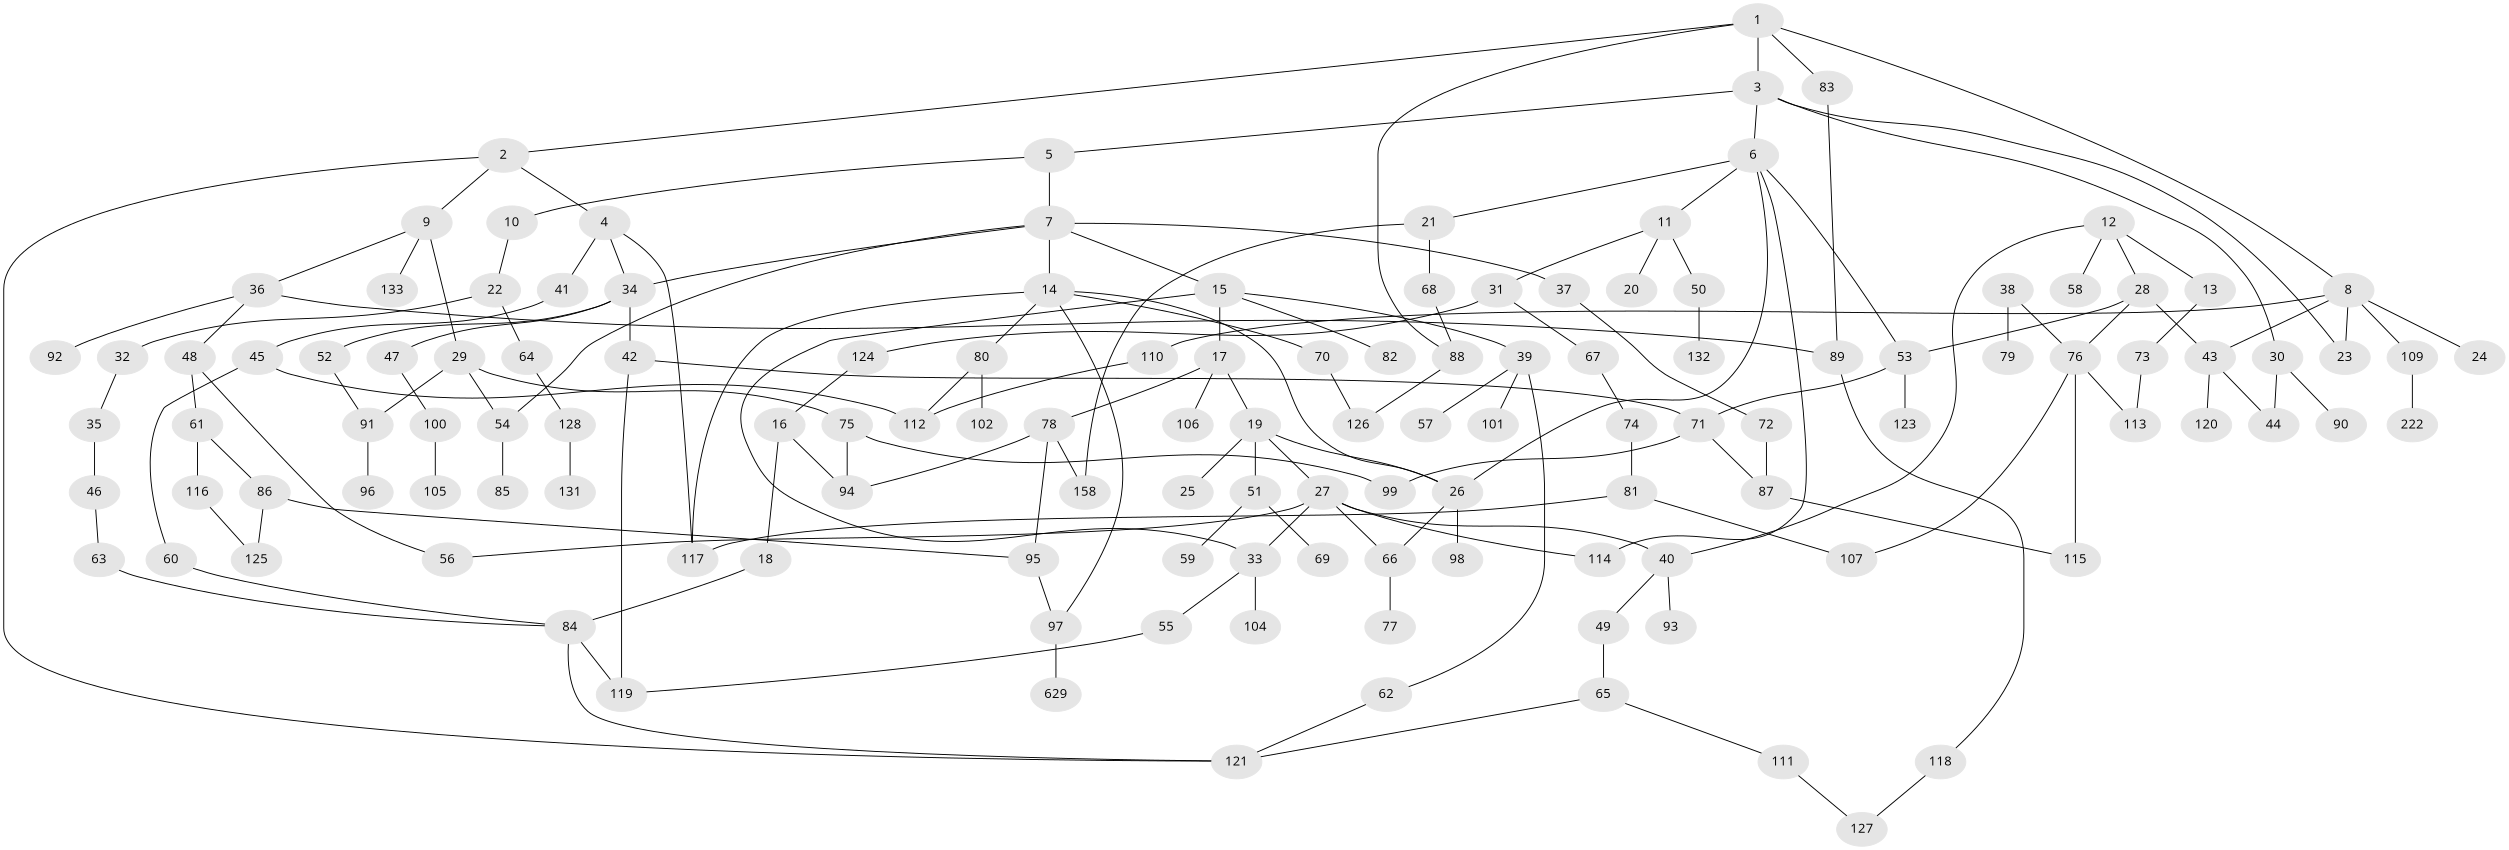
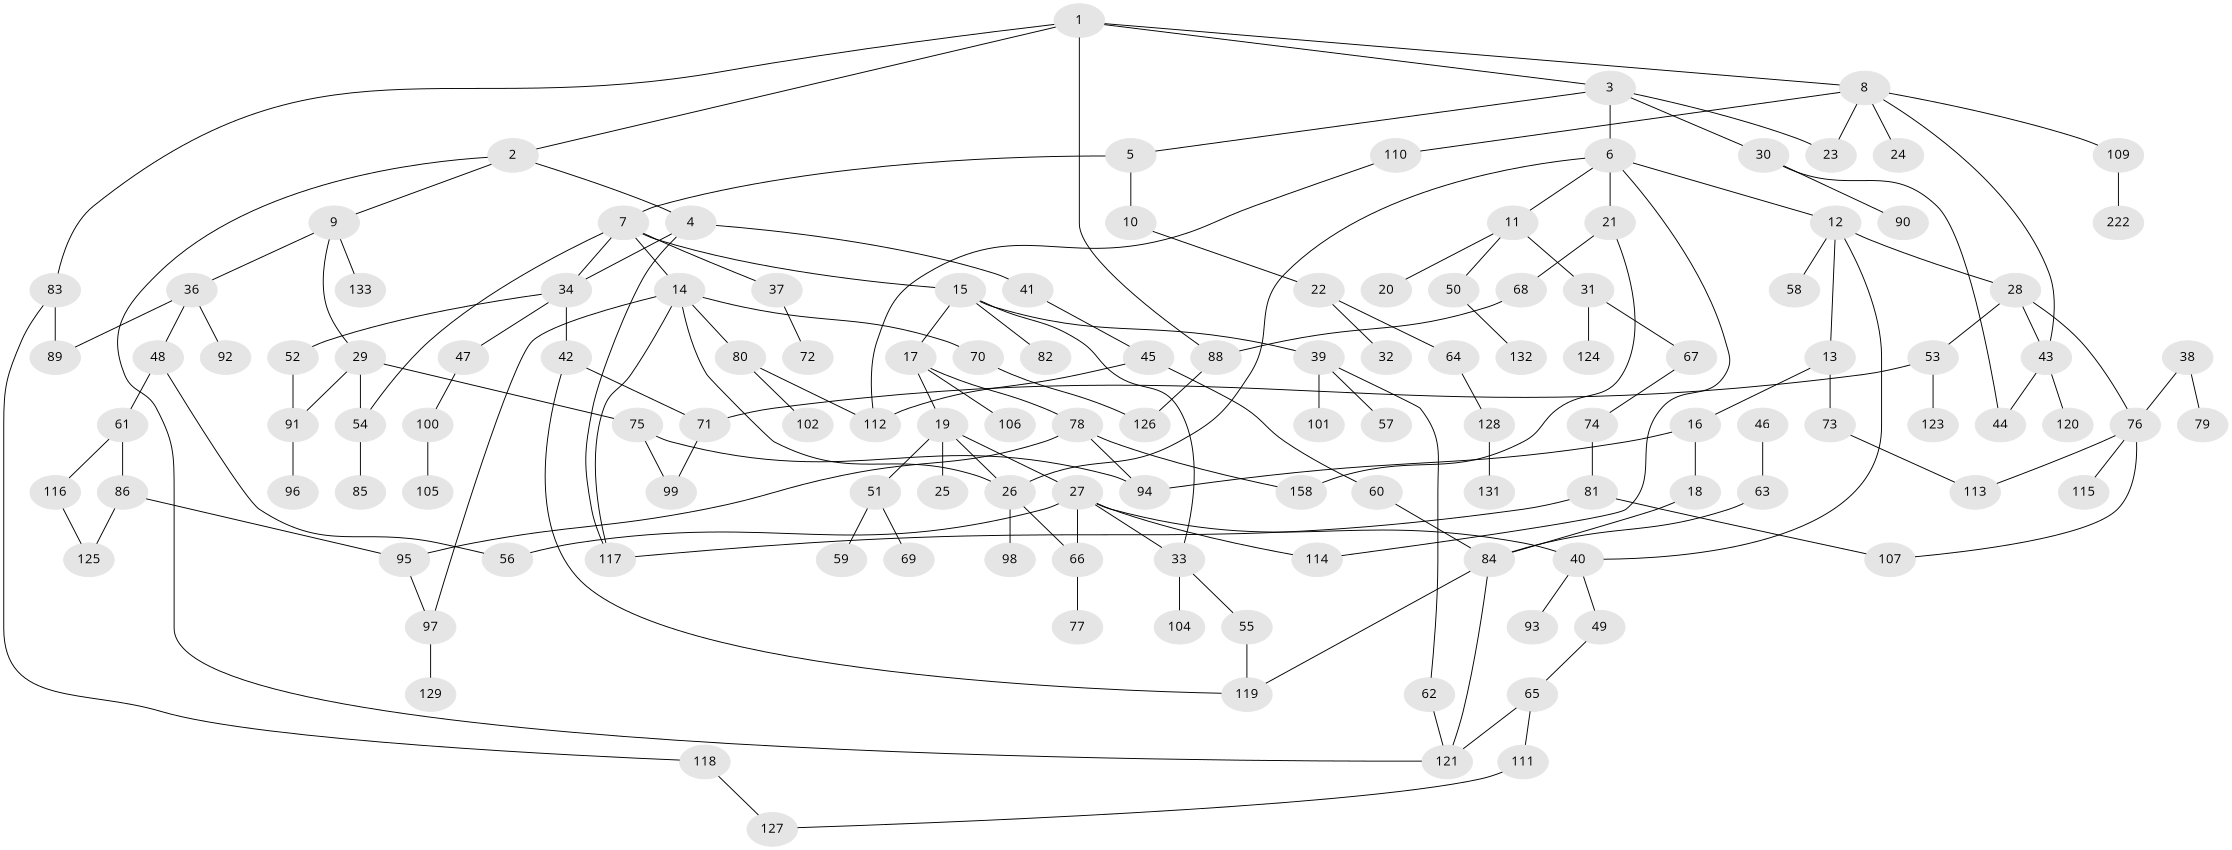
(1841, 262) -> (1723, 189)
(823, 390) -> (1763, 391)
(95, 425) -> none
(1766, 492) -> none
(2015, 526) -> (158, 711)
(1056, 695) -> (431, 695)
